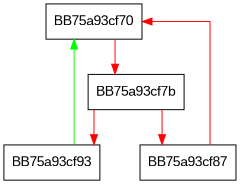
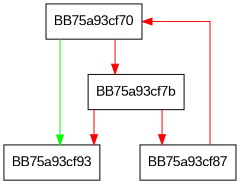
(74, 97) -> (60, 87)
